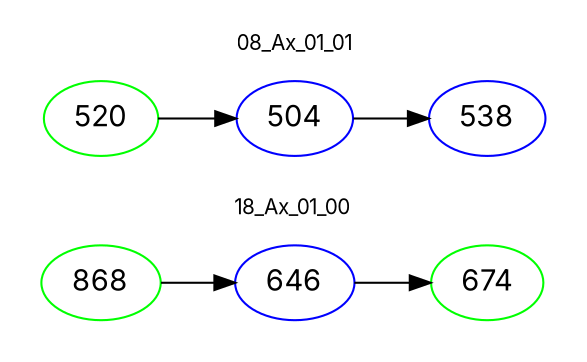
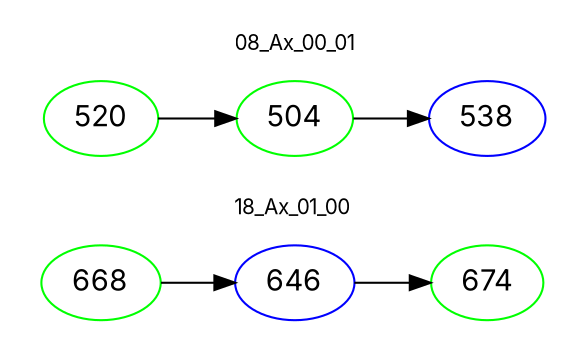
(295, 45) -> (295, 45)
(295, 119) -> (295, 119)
(101, 283) -> (101, 283)
